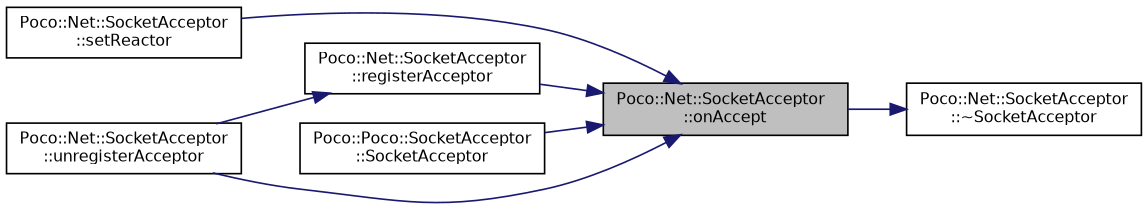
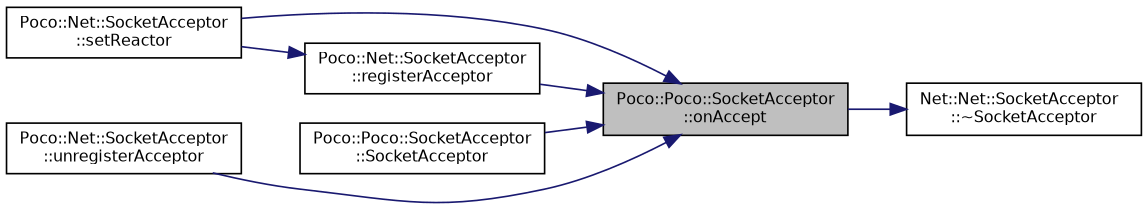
(726, 109) -> (726, 109)
(1024, 109) -> (1024, 109)
(265, 111) -> (265, 50)
